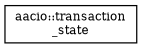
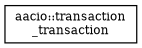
(71, 24) -> (71, 24)
